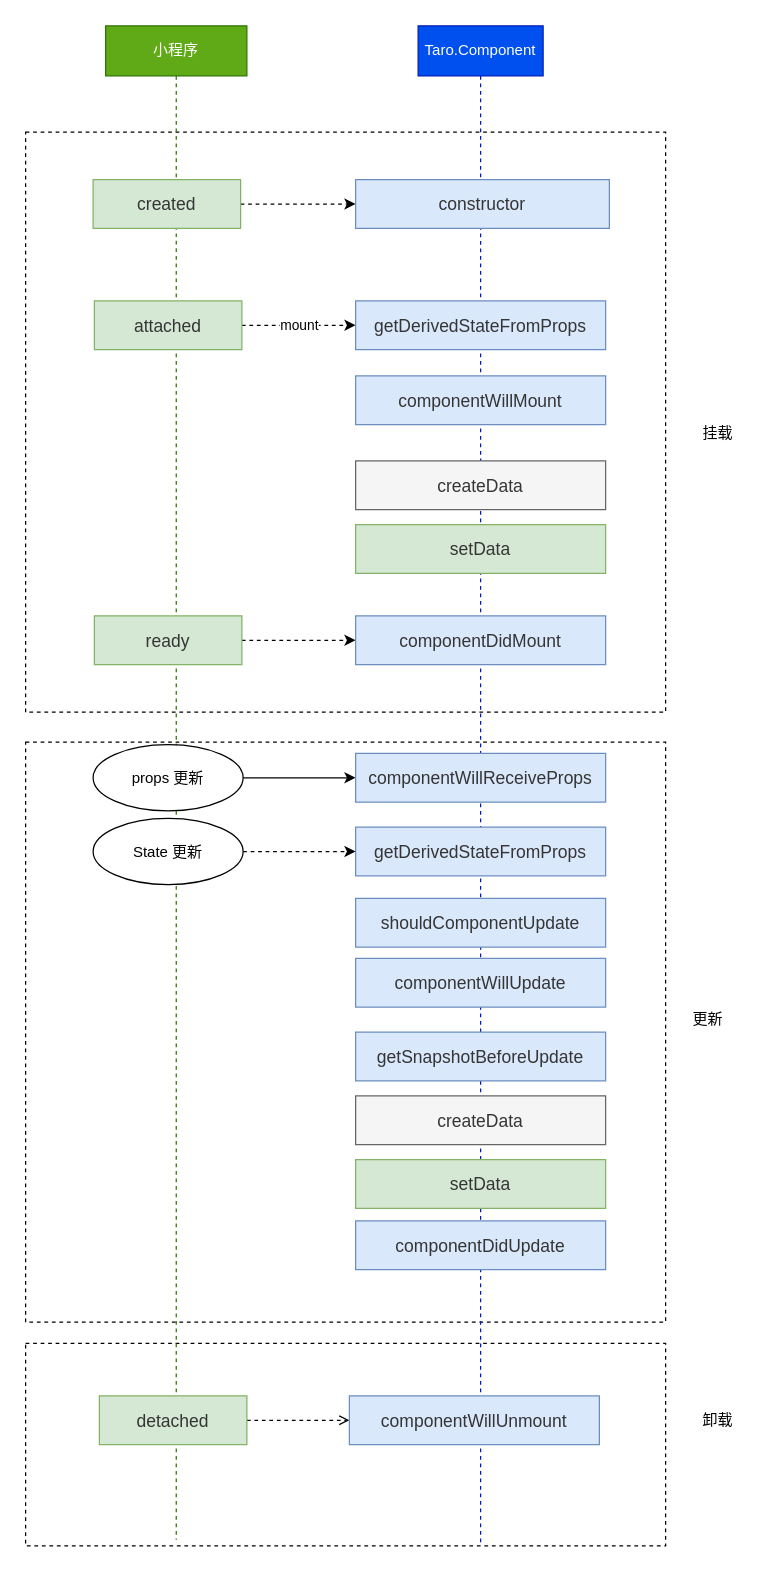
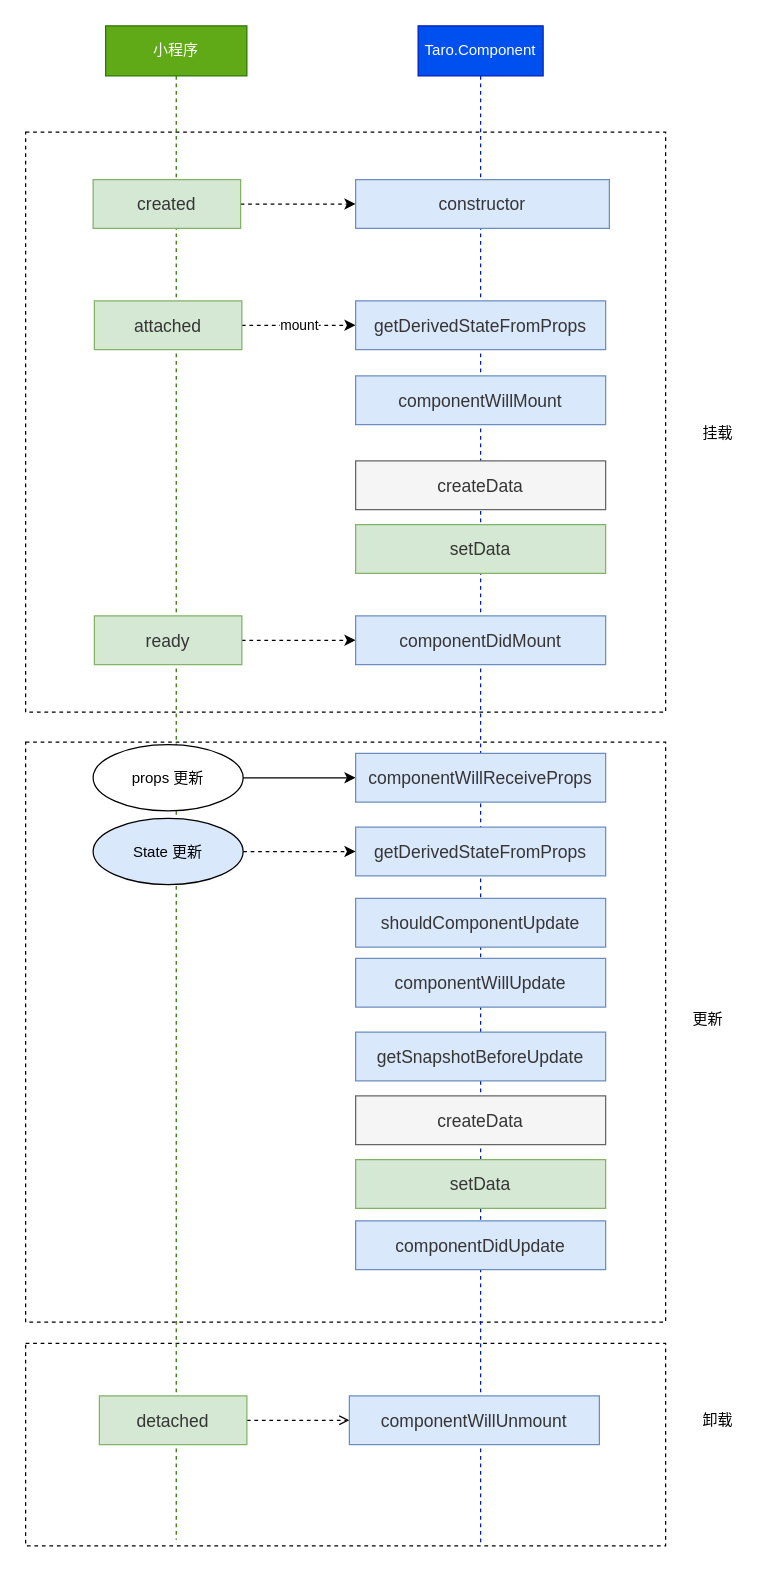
(168, 851) -> (168, 851)
